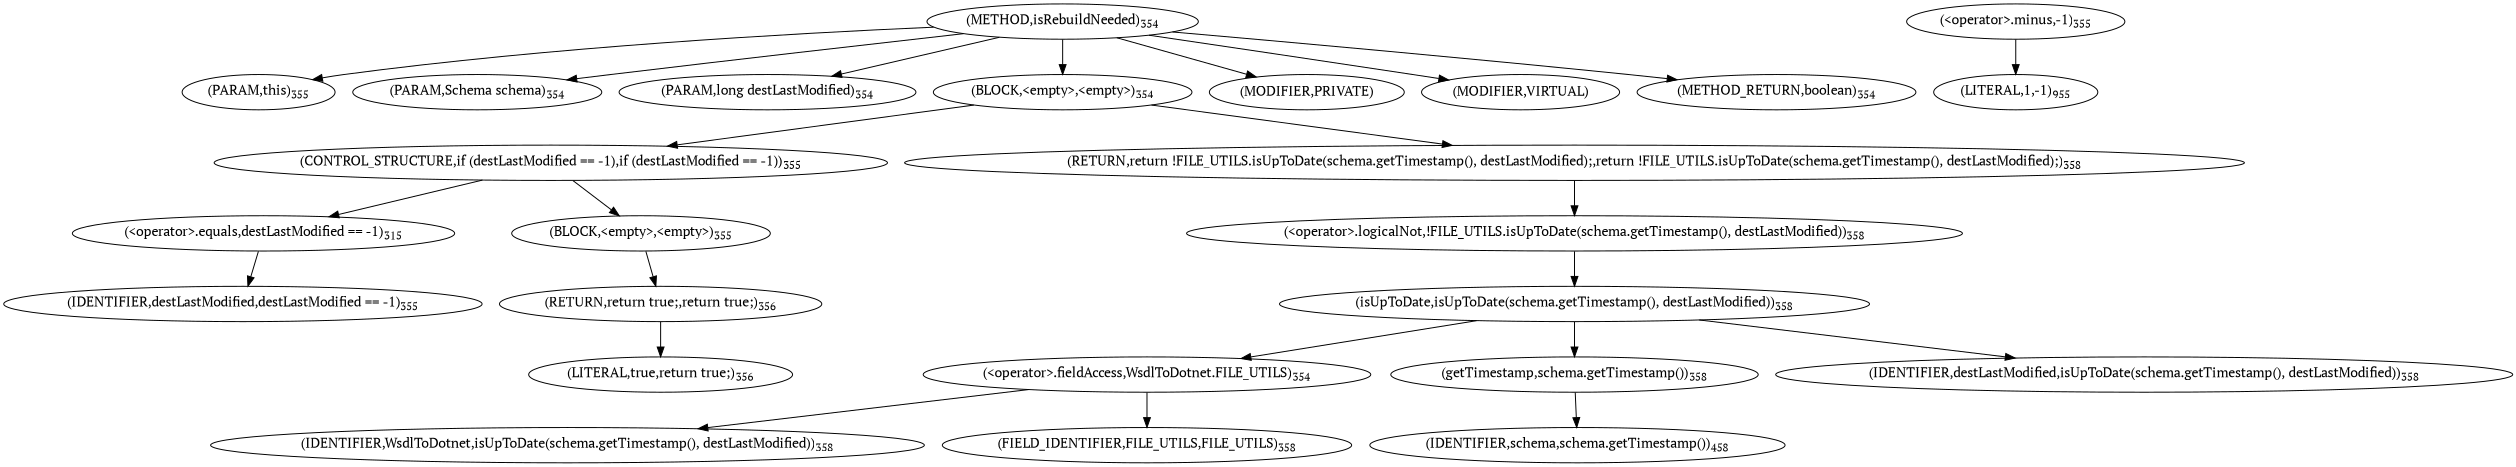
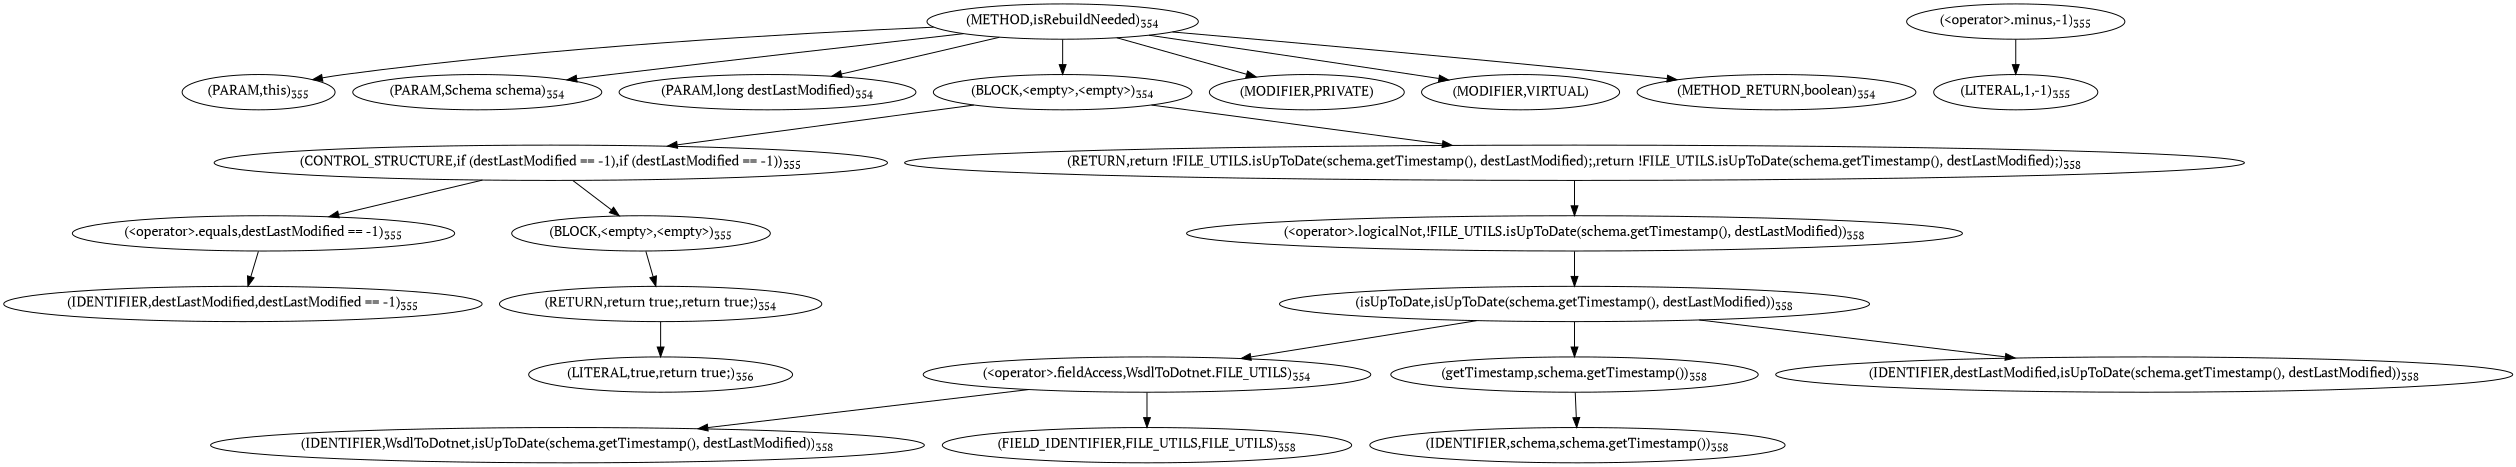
(2062, 91) -> (2062, 91)
(393, 232) -> (393, 232)
(768, 303) -> (768, 303)
(1720, 444) -> (1720, 444)
